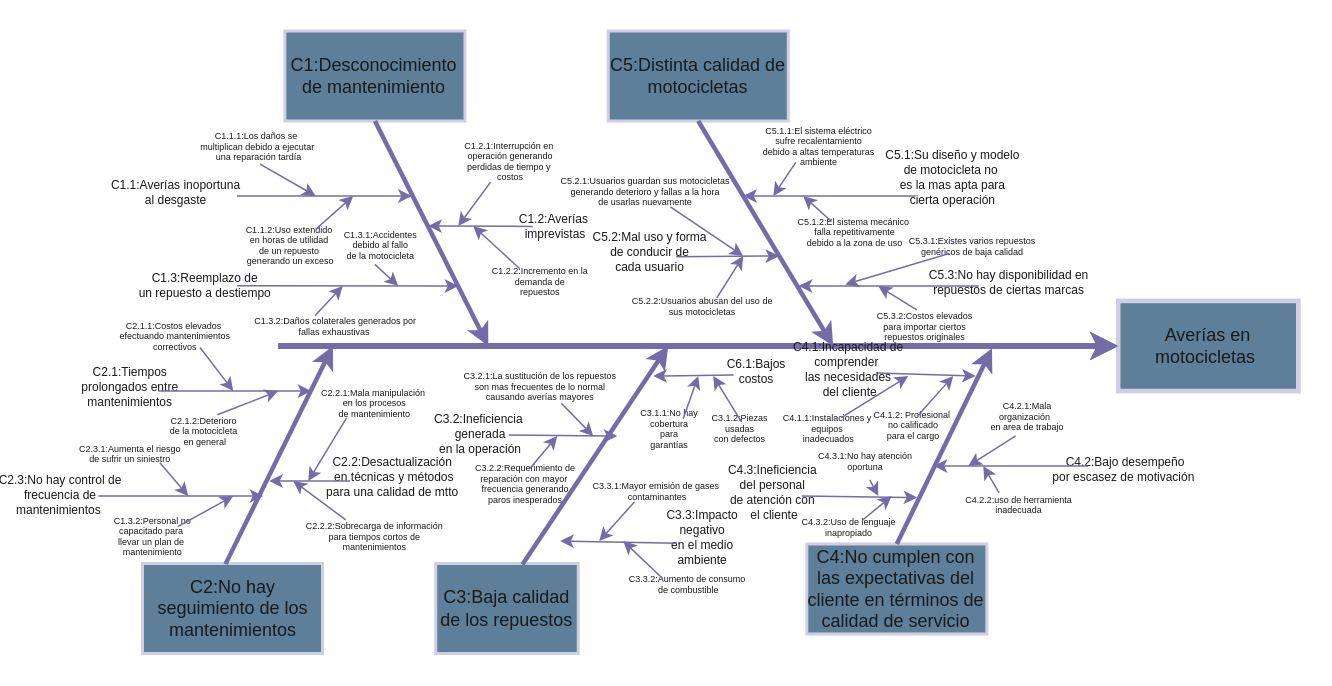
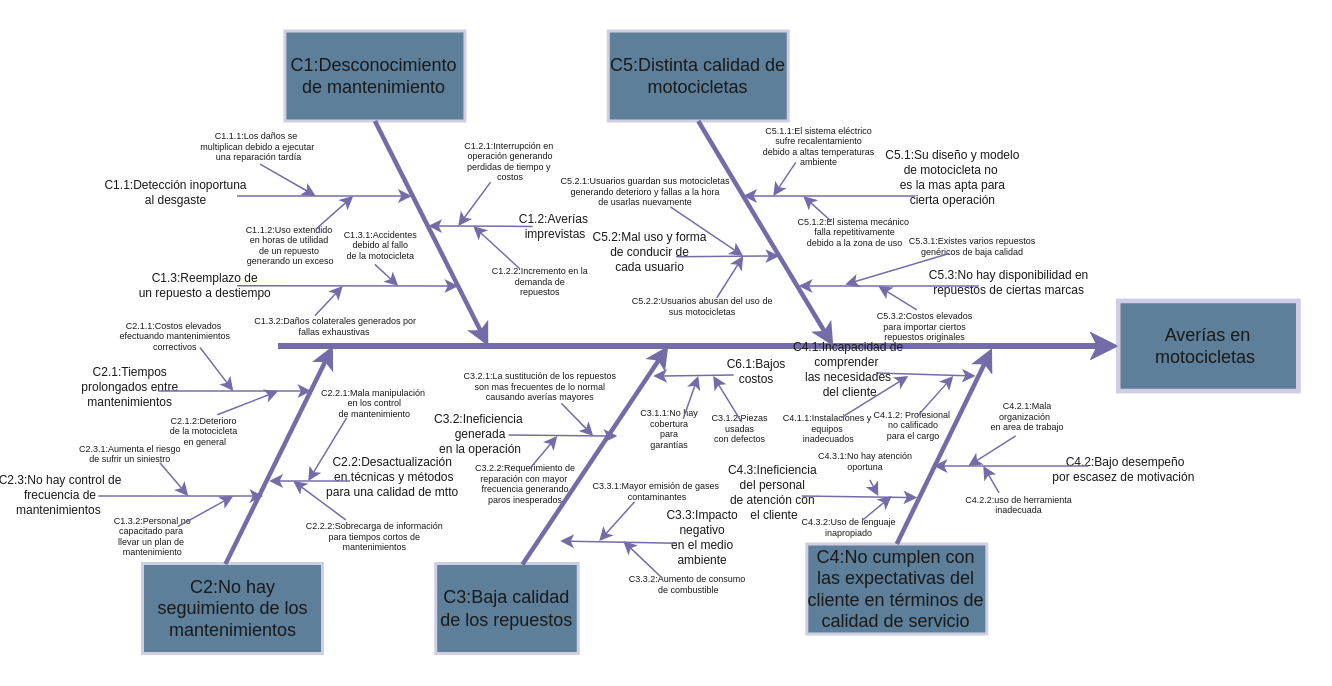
(176, 184) -> (176, 184)
(374, 392) -> (374, 392)
